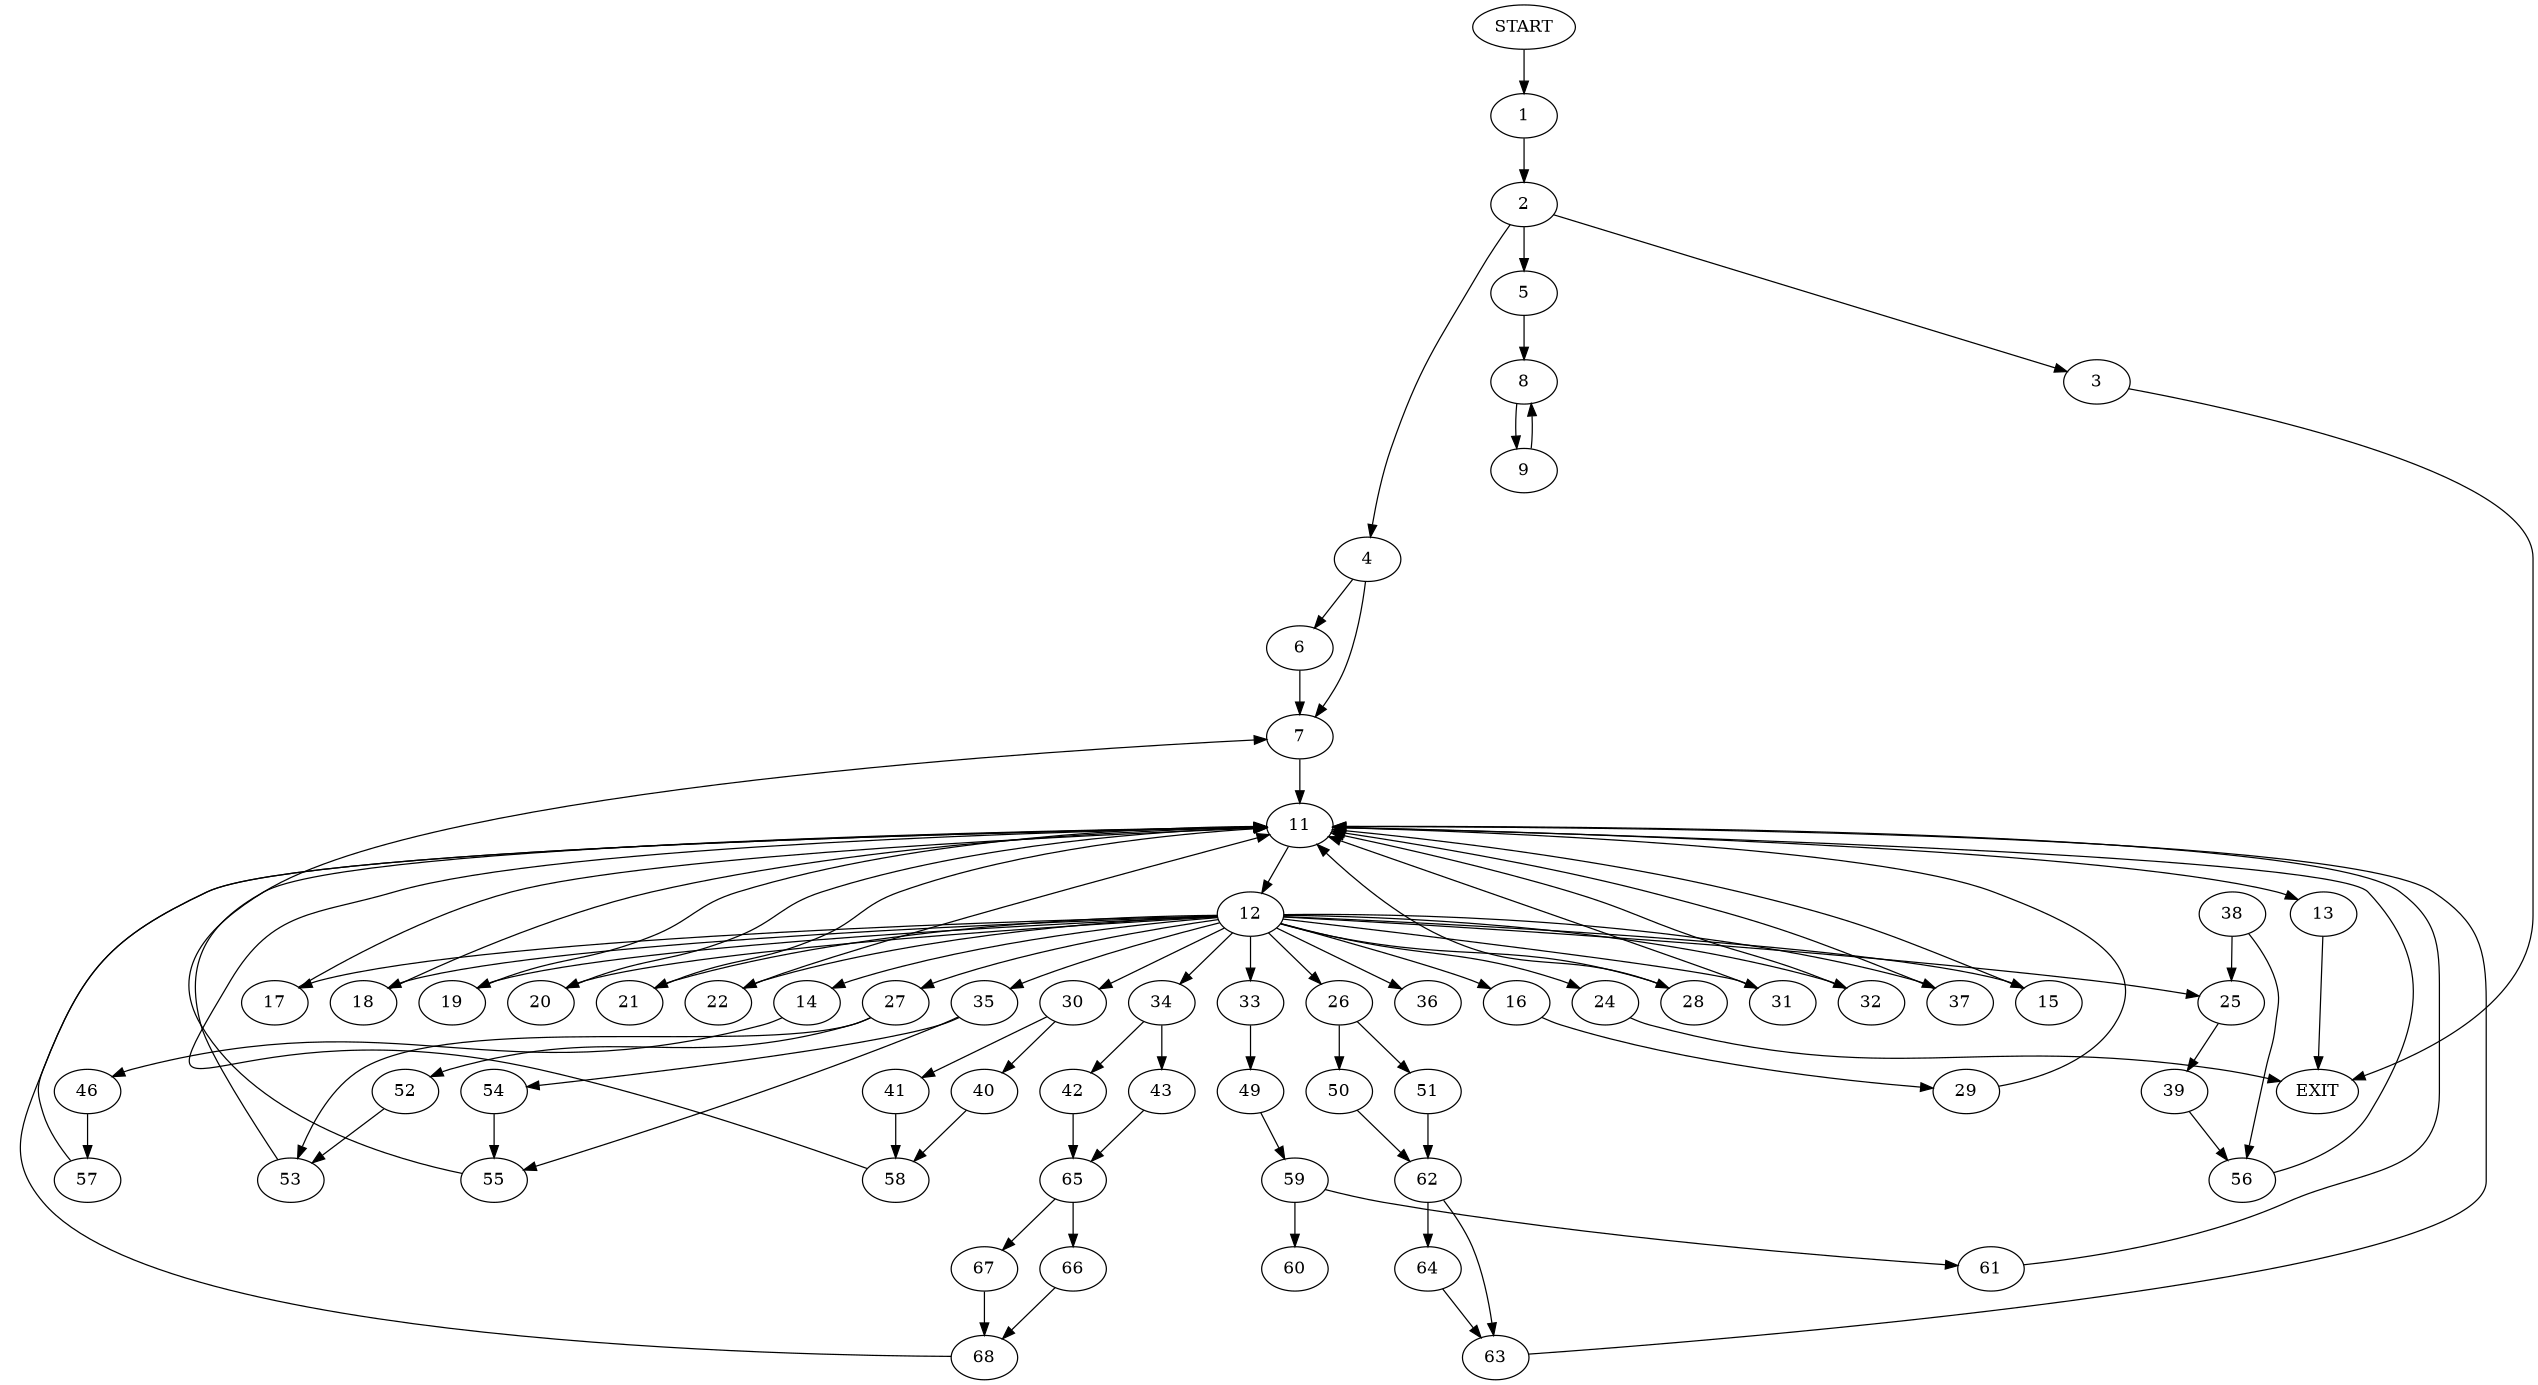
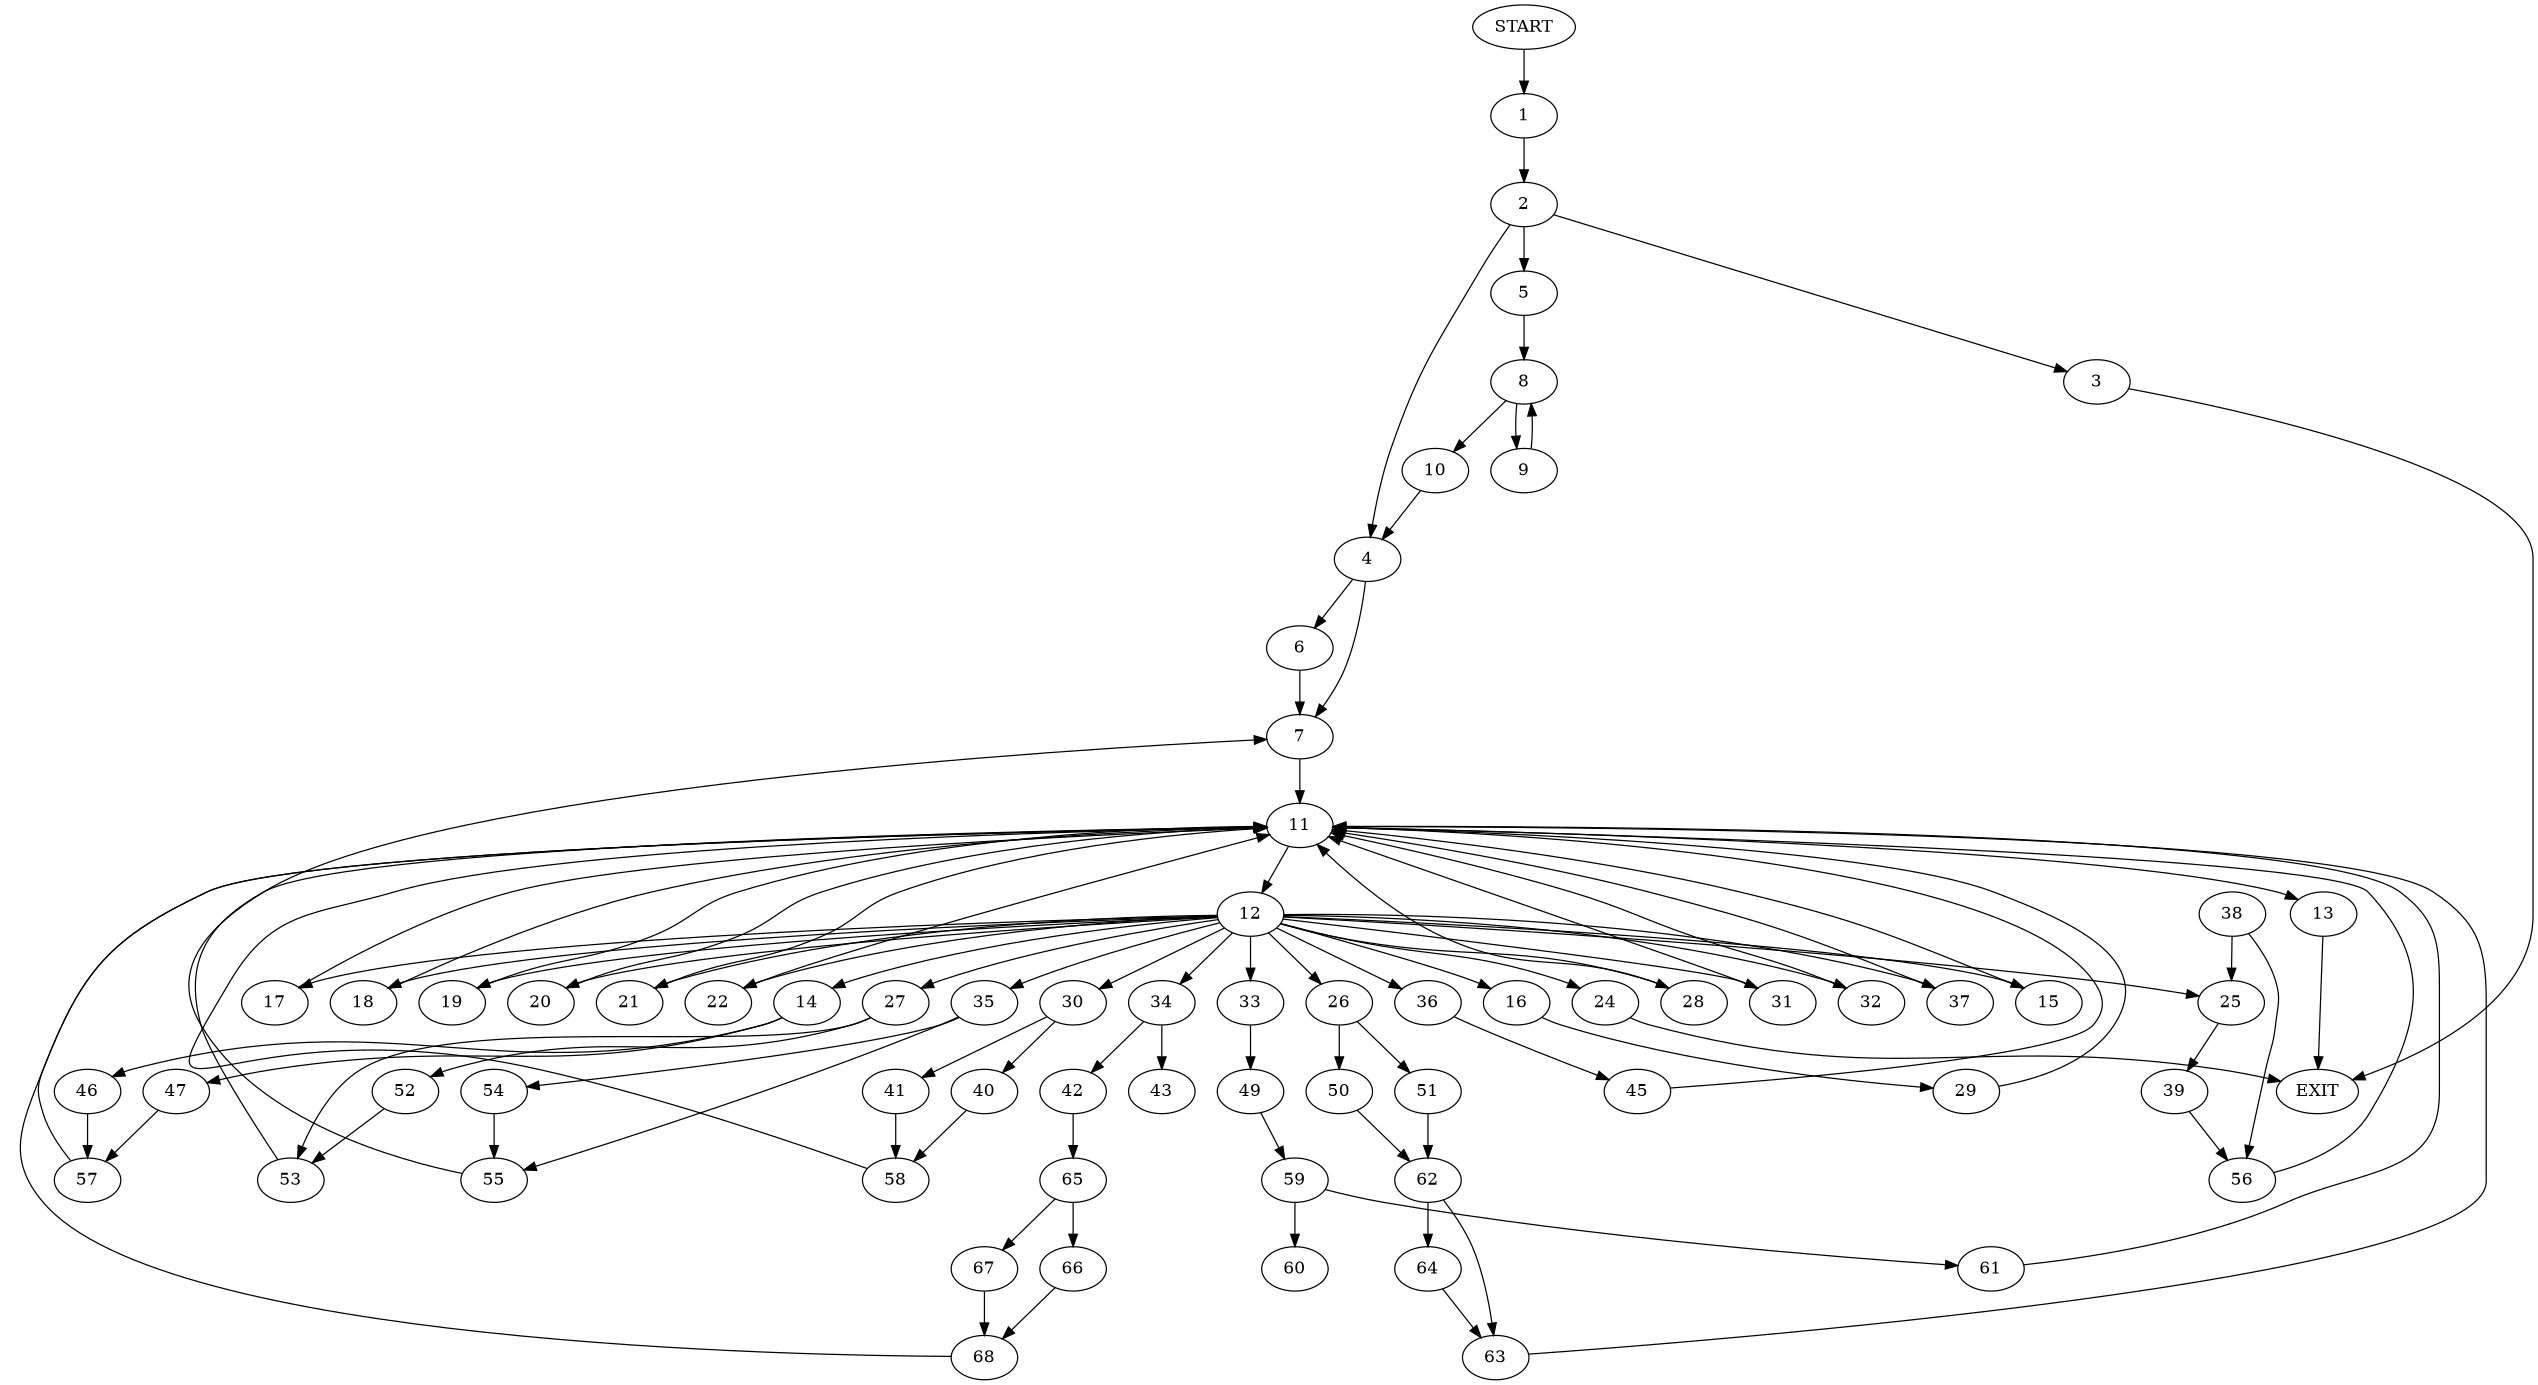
none -> (1435, 471)
none -> (176, 1092)
none -> (1637, 1092)
(1122, 1131) -> none
